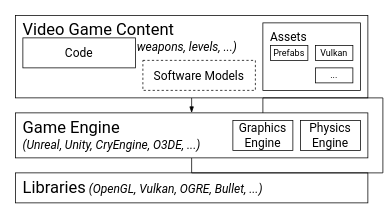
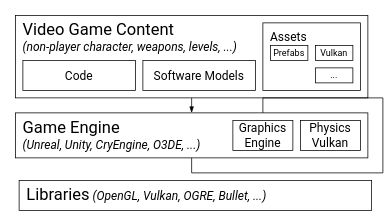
(79, 53) -> (79, 75)
(199, 75) -> (199, 75)
(330, 135) -> (330, 135)
(192, 188) -> (195, 195)
